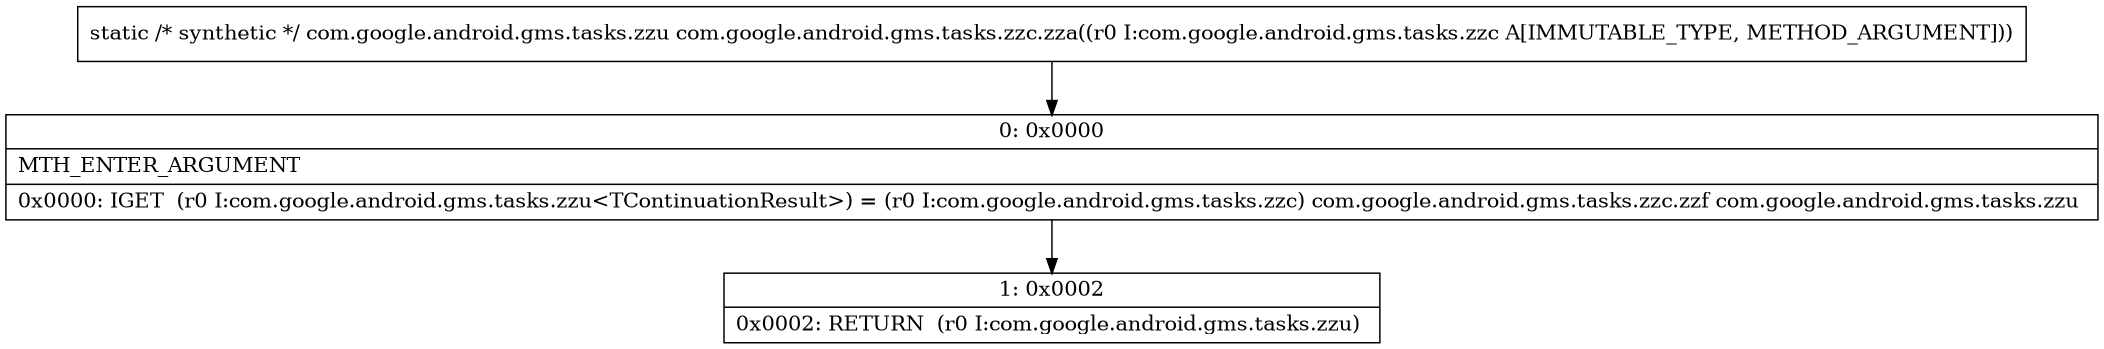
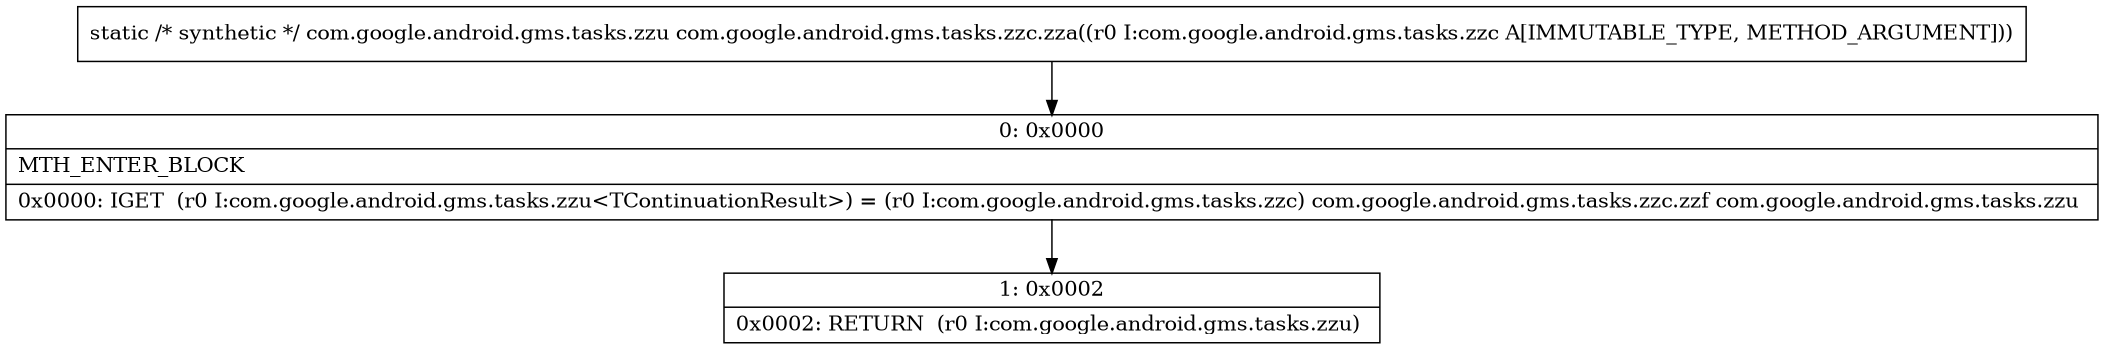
(159, 166) -> (132, 166)
